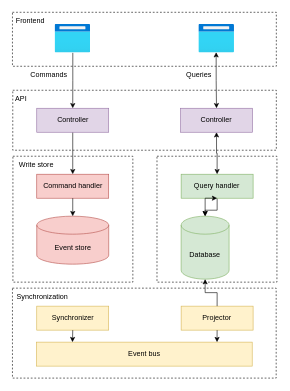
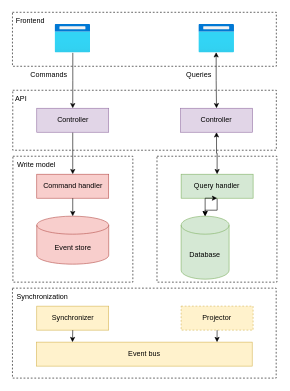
(36, 165) -> (36, 165)
(207, 293) -> none
(217, 318) -> (217, 318)
